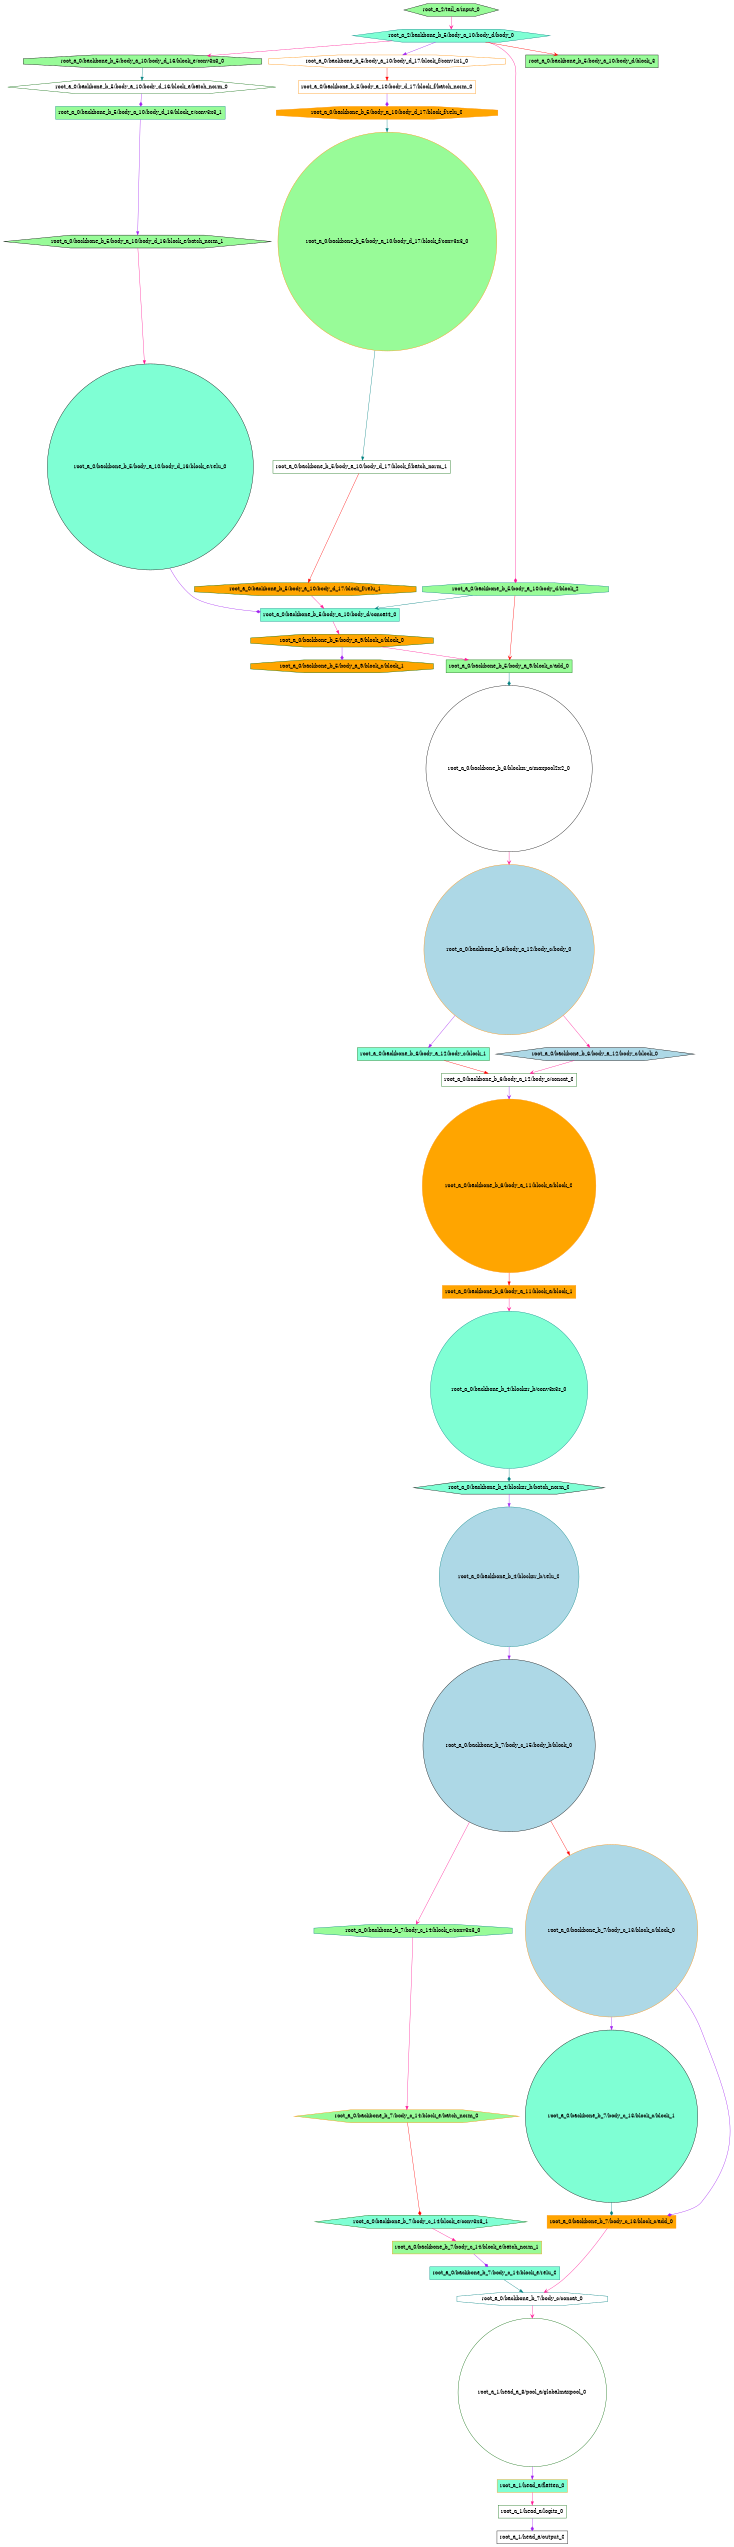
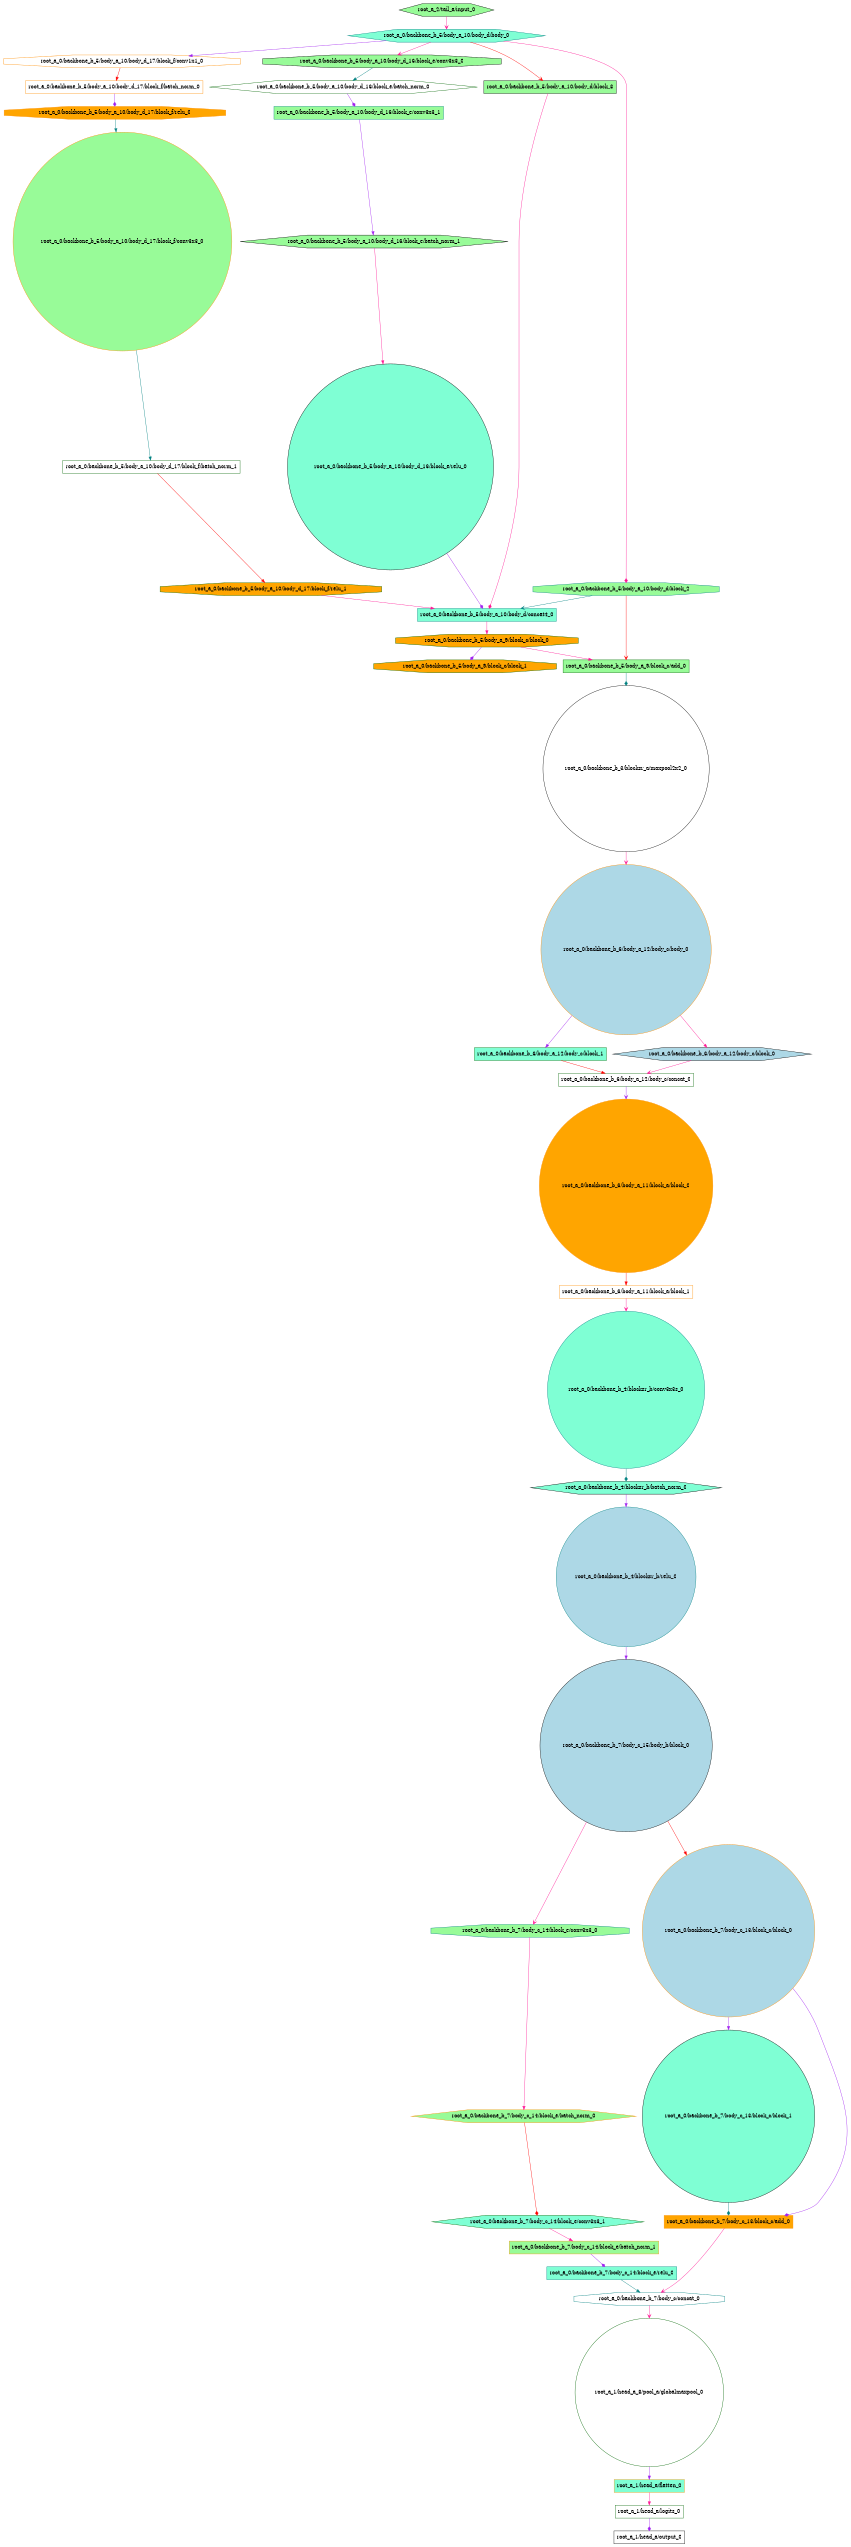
(451, 36) -> (447, 36)
none -> (519, 349)
(509, 1292) -> (626, 1292)
